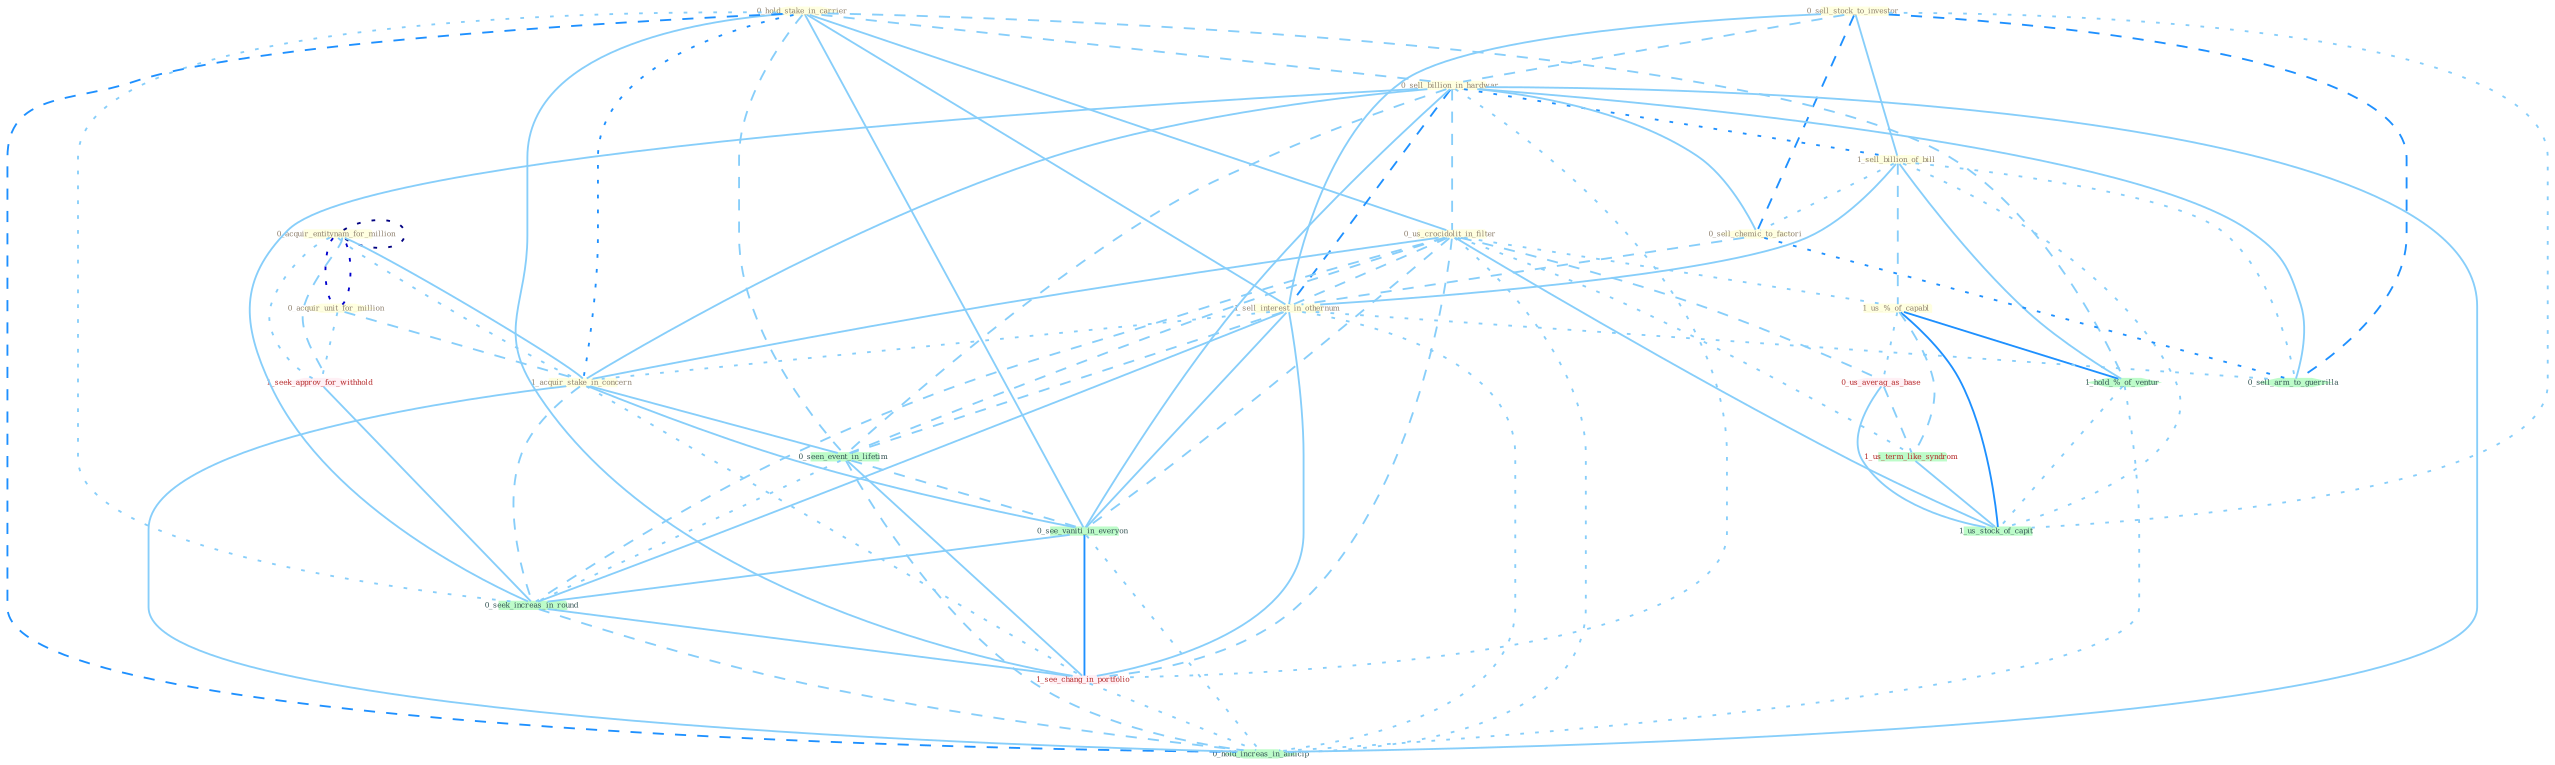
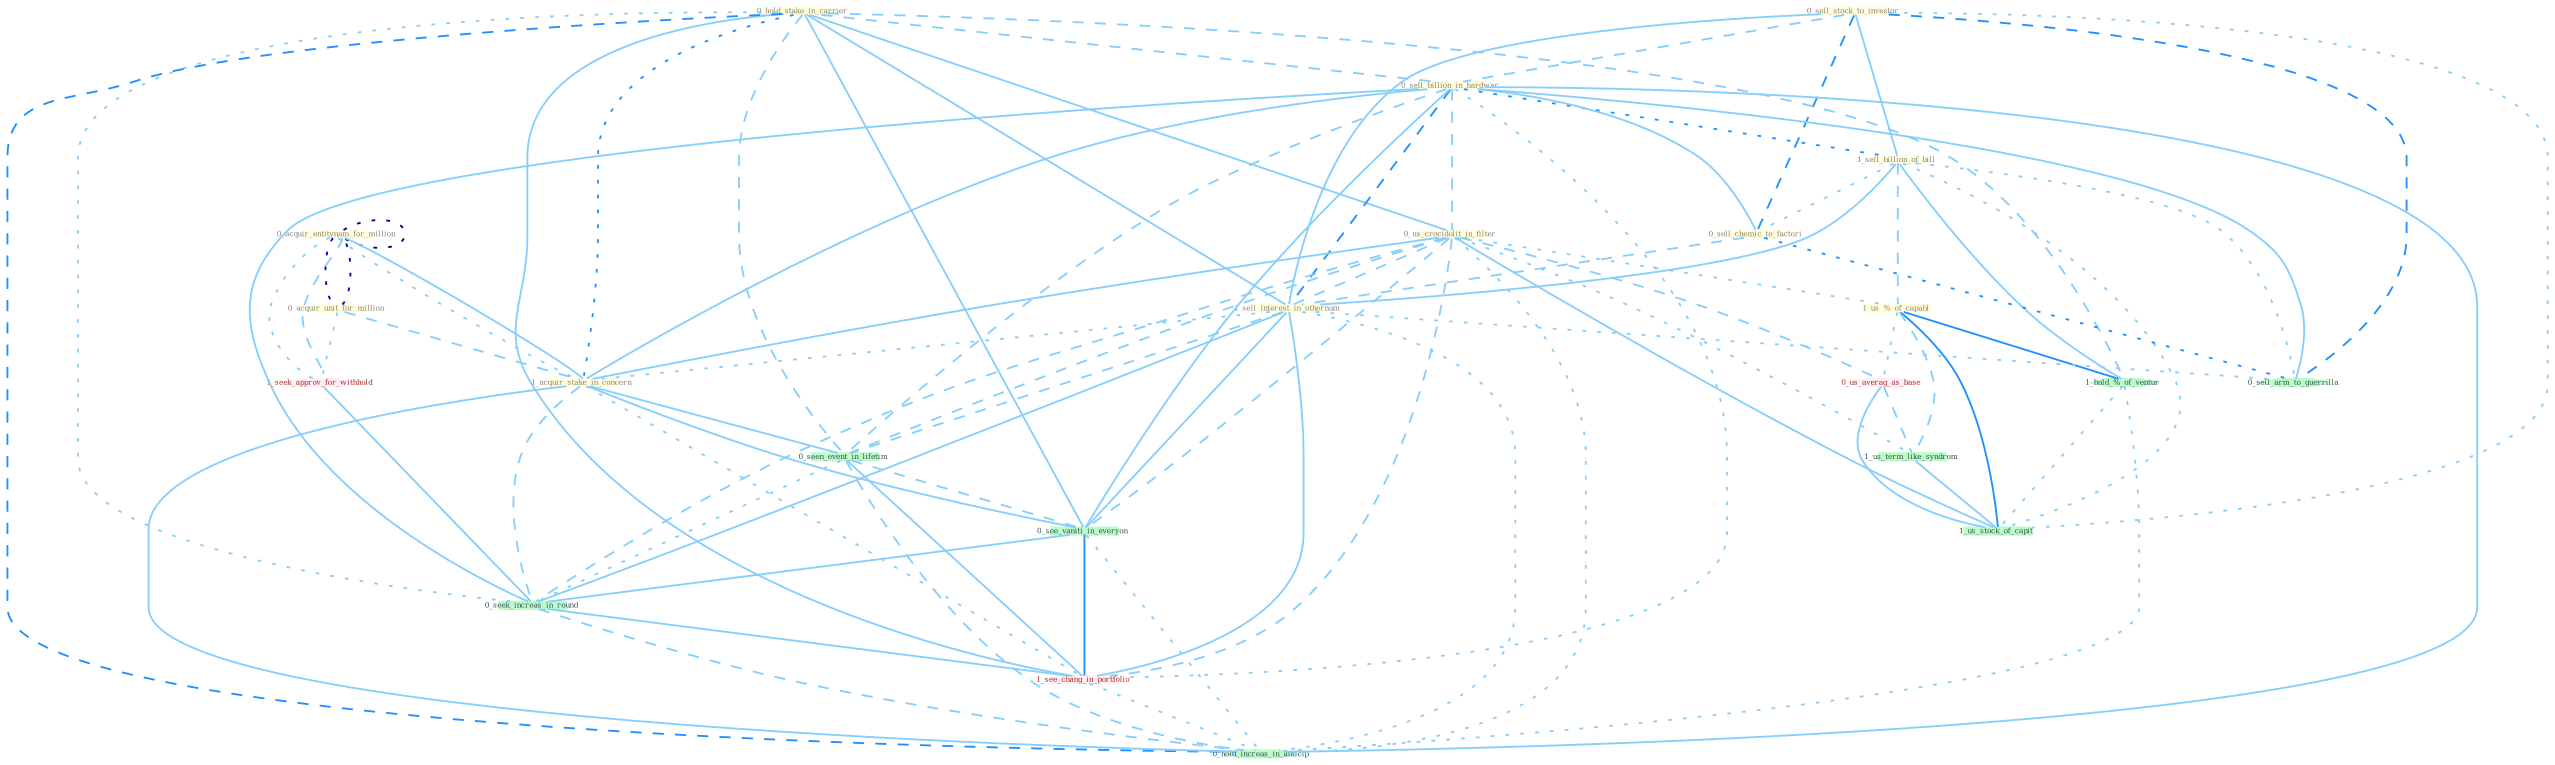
(1913, 457) -> (1913, 457)
